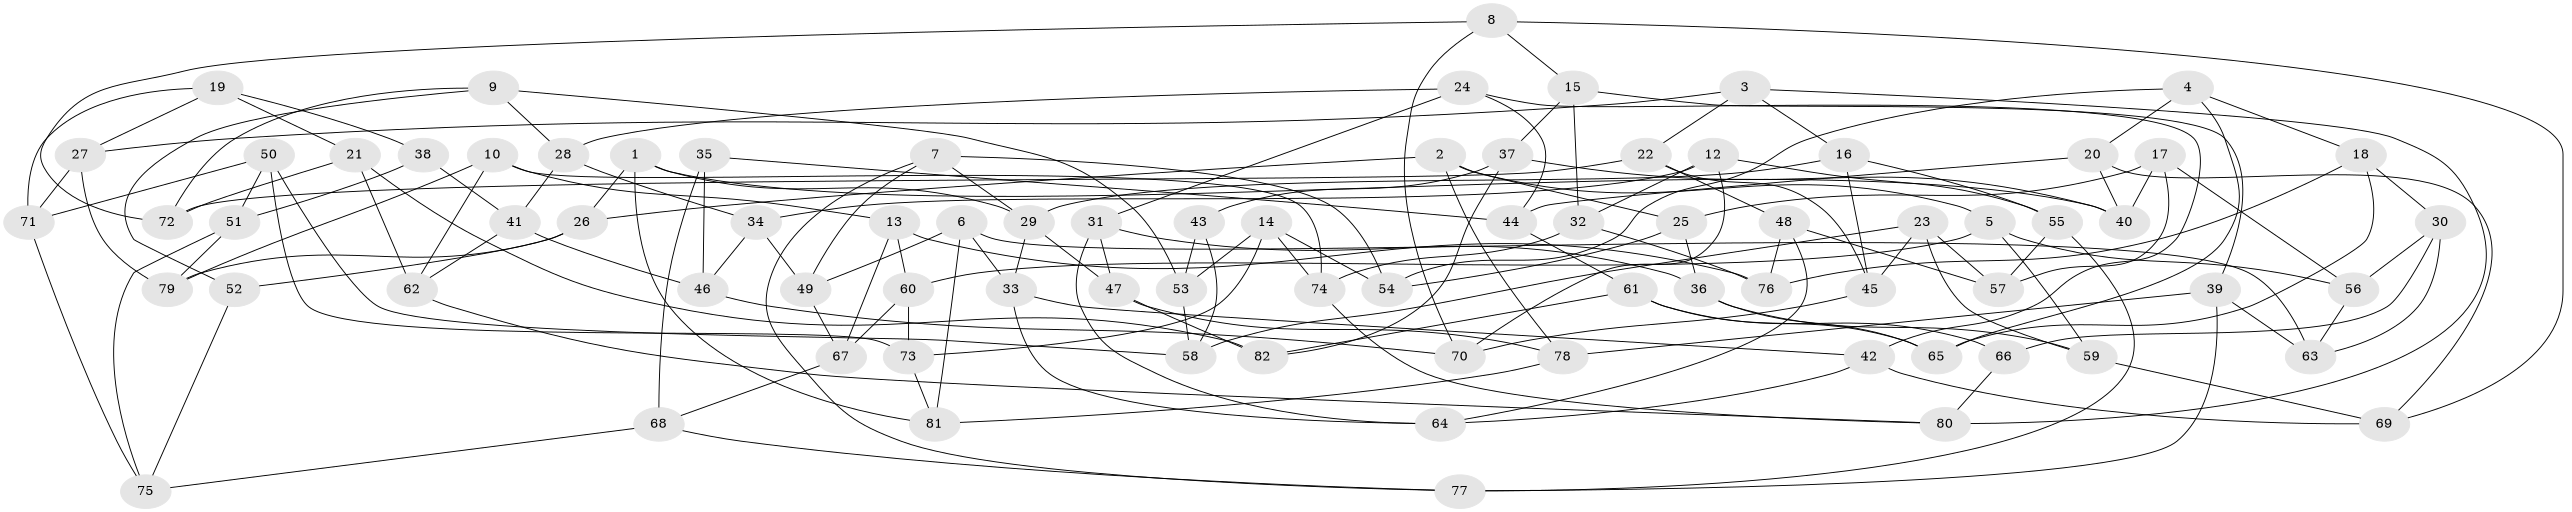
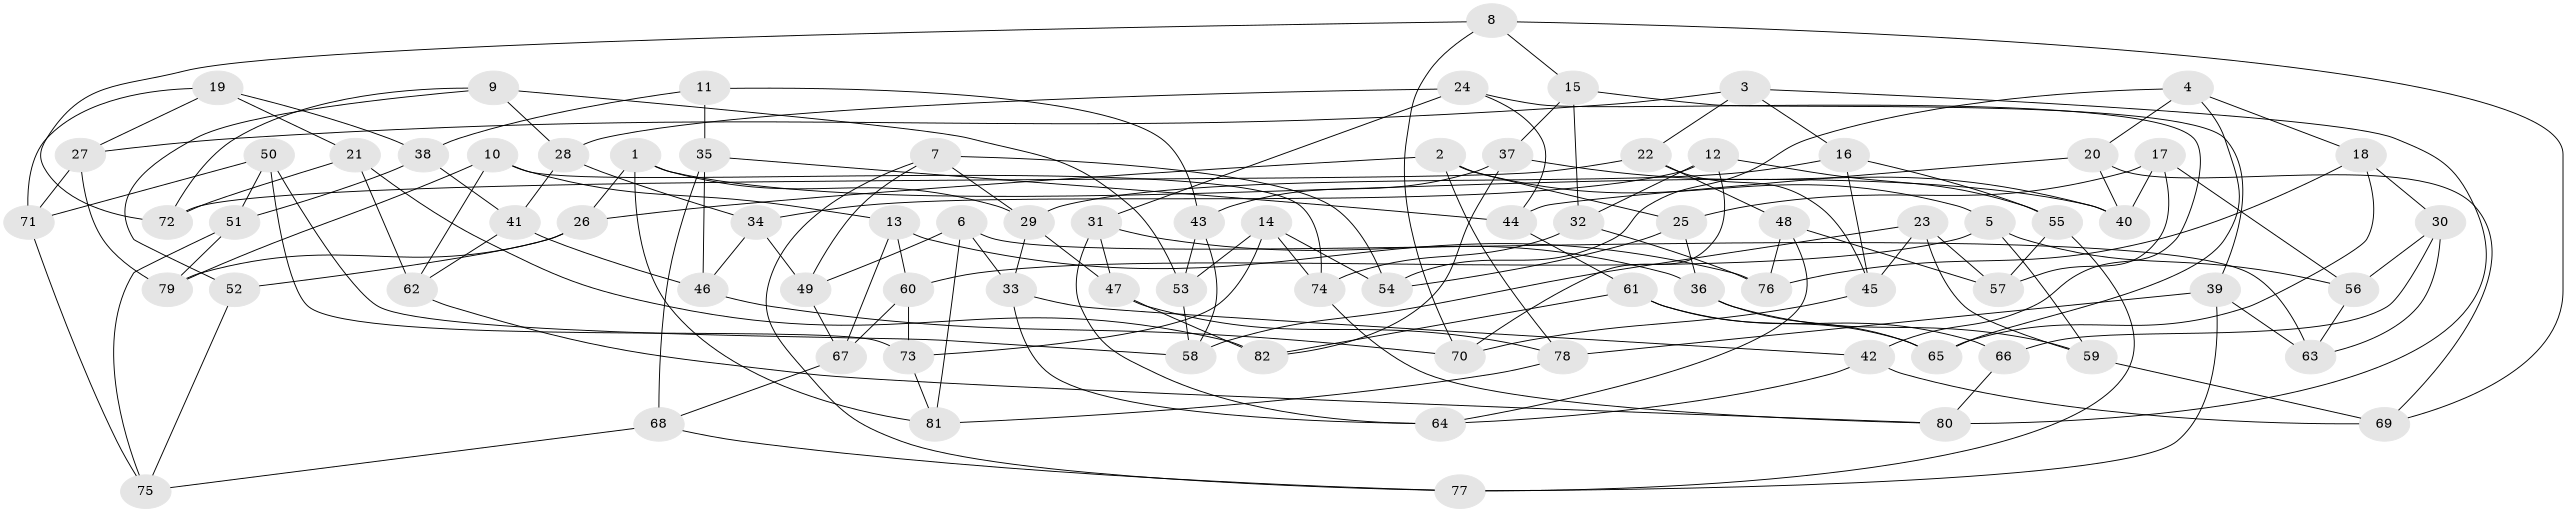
none -> (705, 88)
